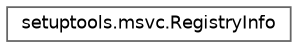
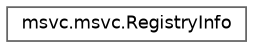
(149, 24) -> (127, 24)
